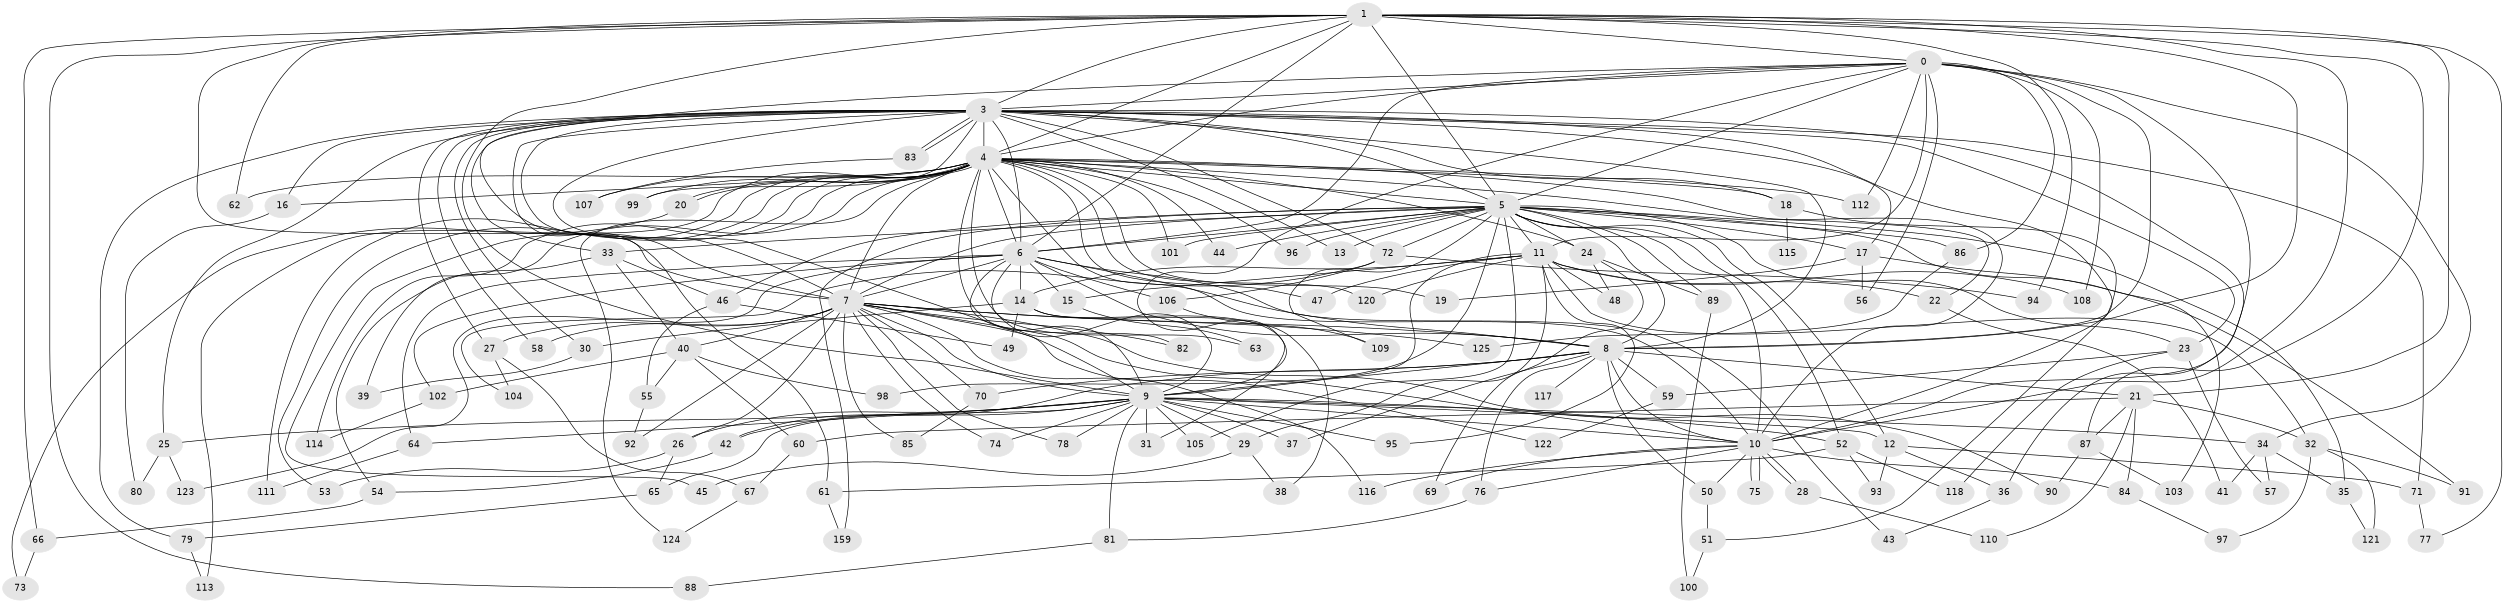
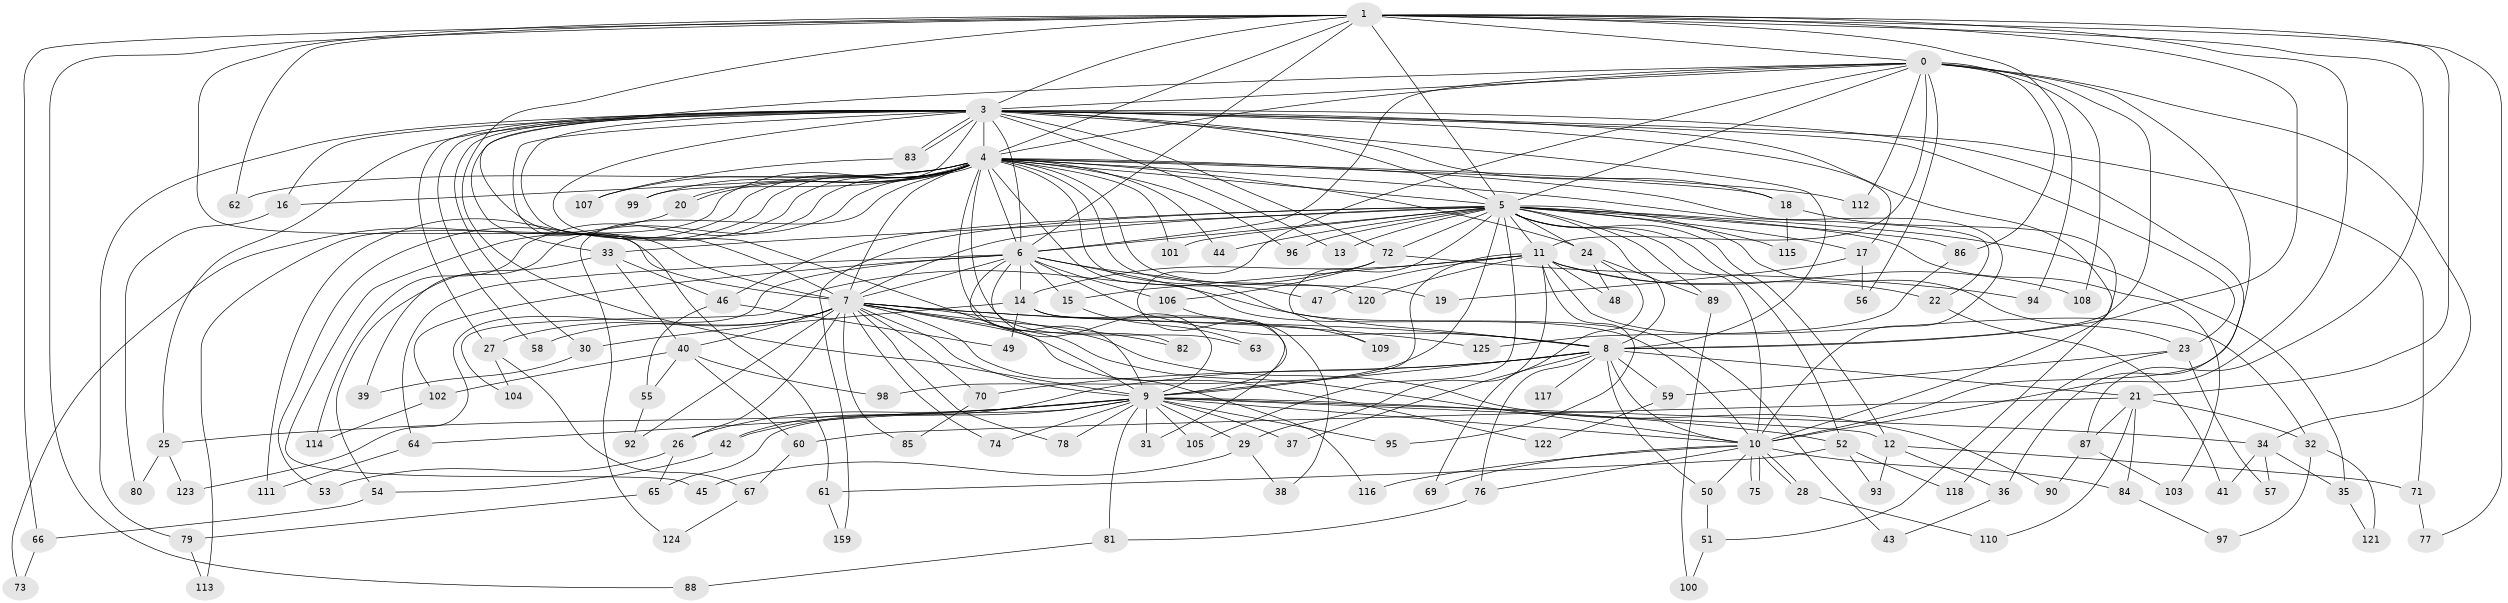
none -> (1648, 220)
(2465, 493) -> none
